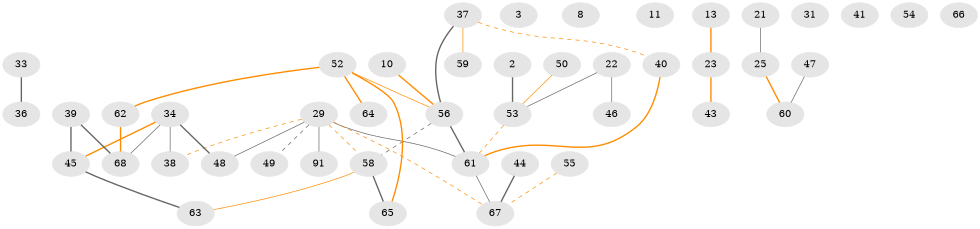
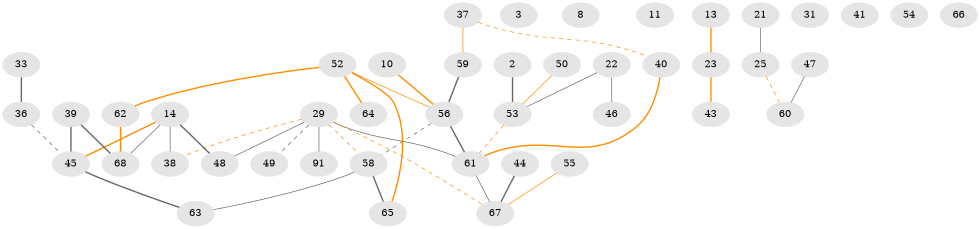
(436, 62) -> (454, 89)
(773, 90) -> (773, 90)
(170, 114) -> (170, 114)
none -> (46, 139)
(532, 189) -> (532, 189)
(285, 194) -> (285, 194)
